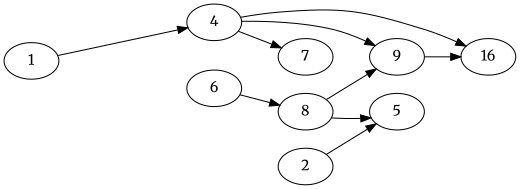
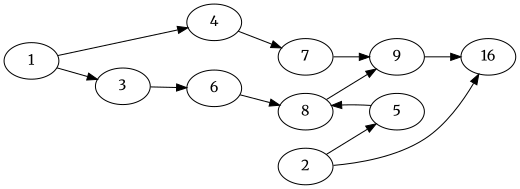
(351, 11) -> (415, 144)
(305, 25) -> (346, 57)
none -> (123, 86)
(346, 118) -> (356, 105)
